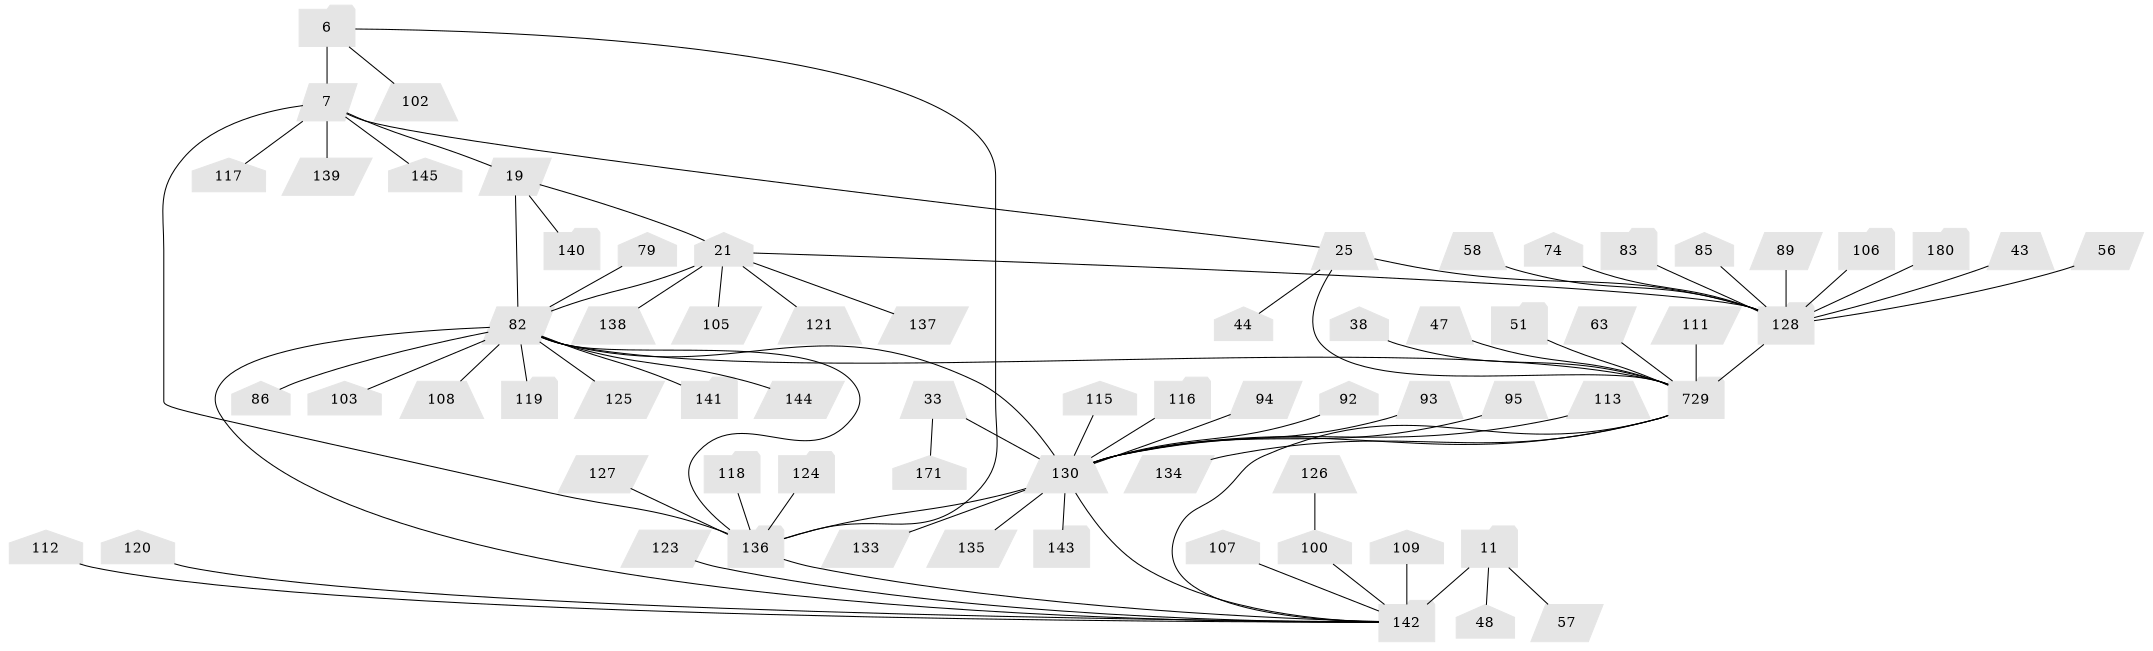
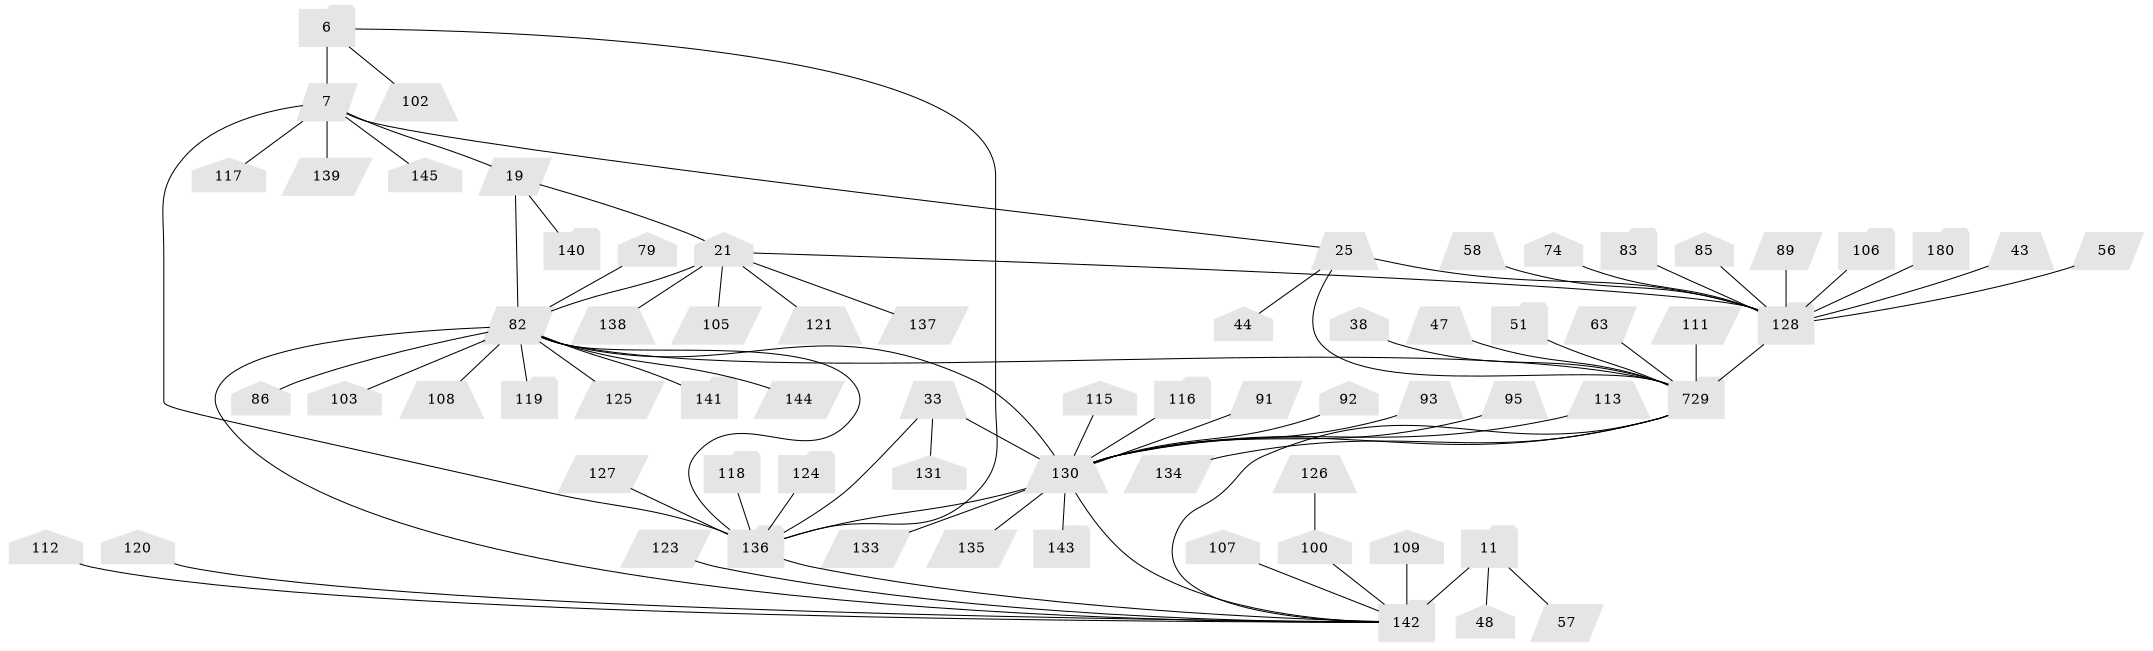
(1265, 400) -> (1265, 400)
(929, 474) -> (929, 474)
none -> (856, 482)
